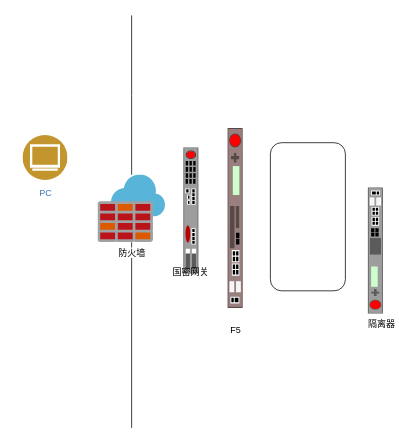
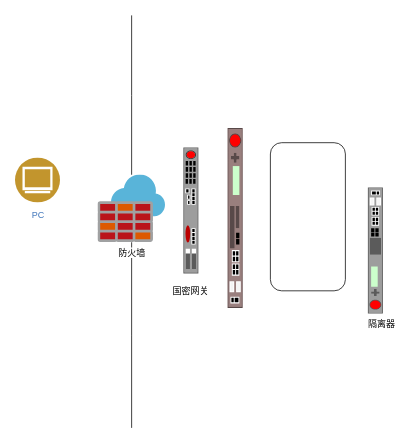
(45, 158) -> (38, 180)
(191, 273) -> (191, 291)
(236, 330) -> none
